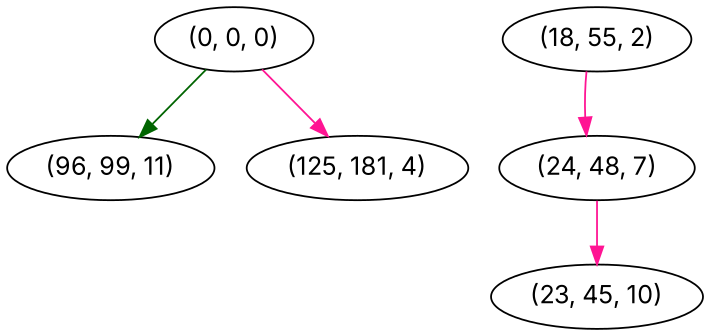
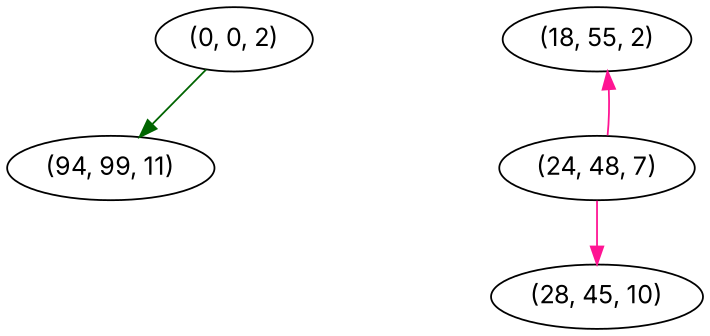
(234, 39) -> (234, 39)
(585, 94) -> (609, 112)
(111, 168) -> (111, 168)
(358, 168) -> none
(597, 297) -> (597, 297)
